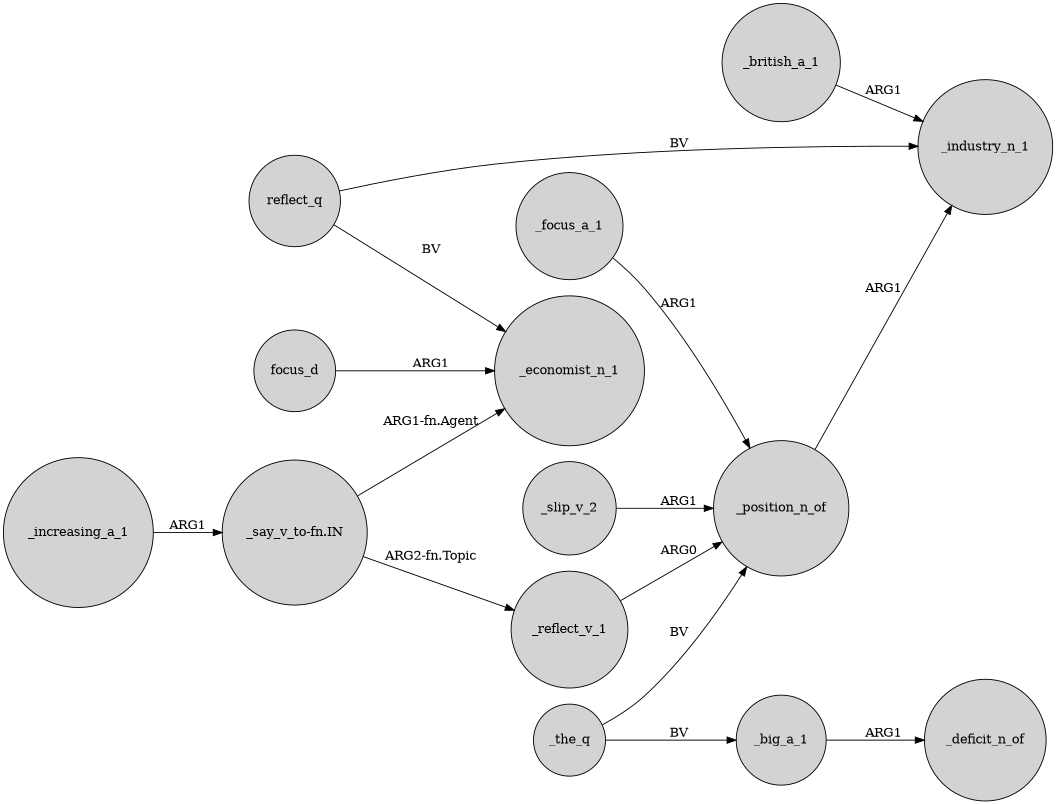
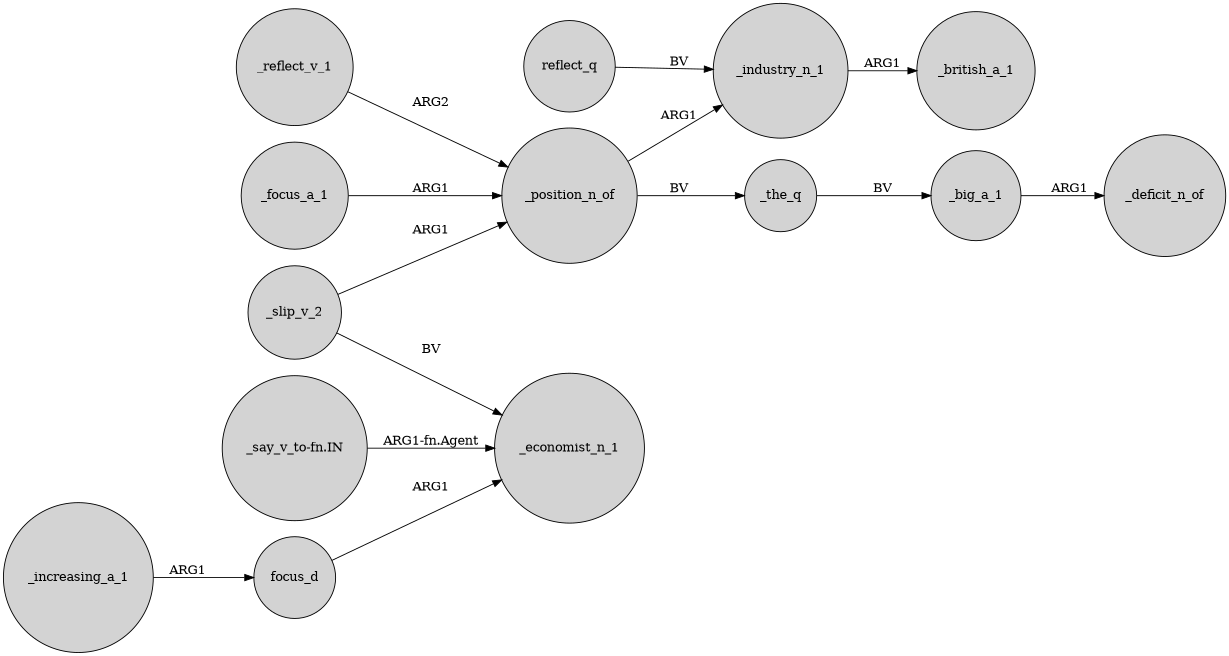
(875, 101) -> (878, 71)
(416, 276) -> (415, 372)
(183, 533) -> (199, 578)
(679, 551) -> (431, 103)
(434, 582) -> none
(681, 658) -> (686, 196)
